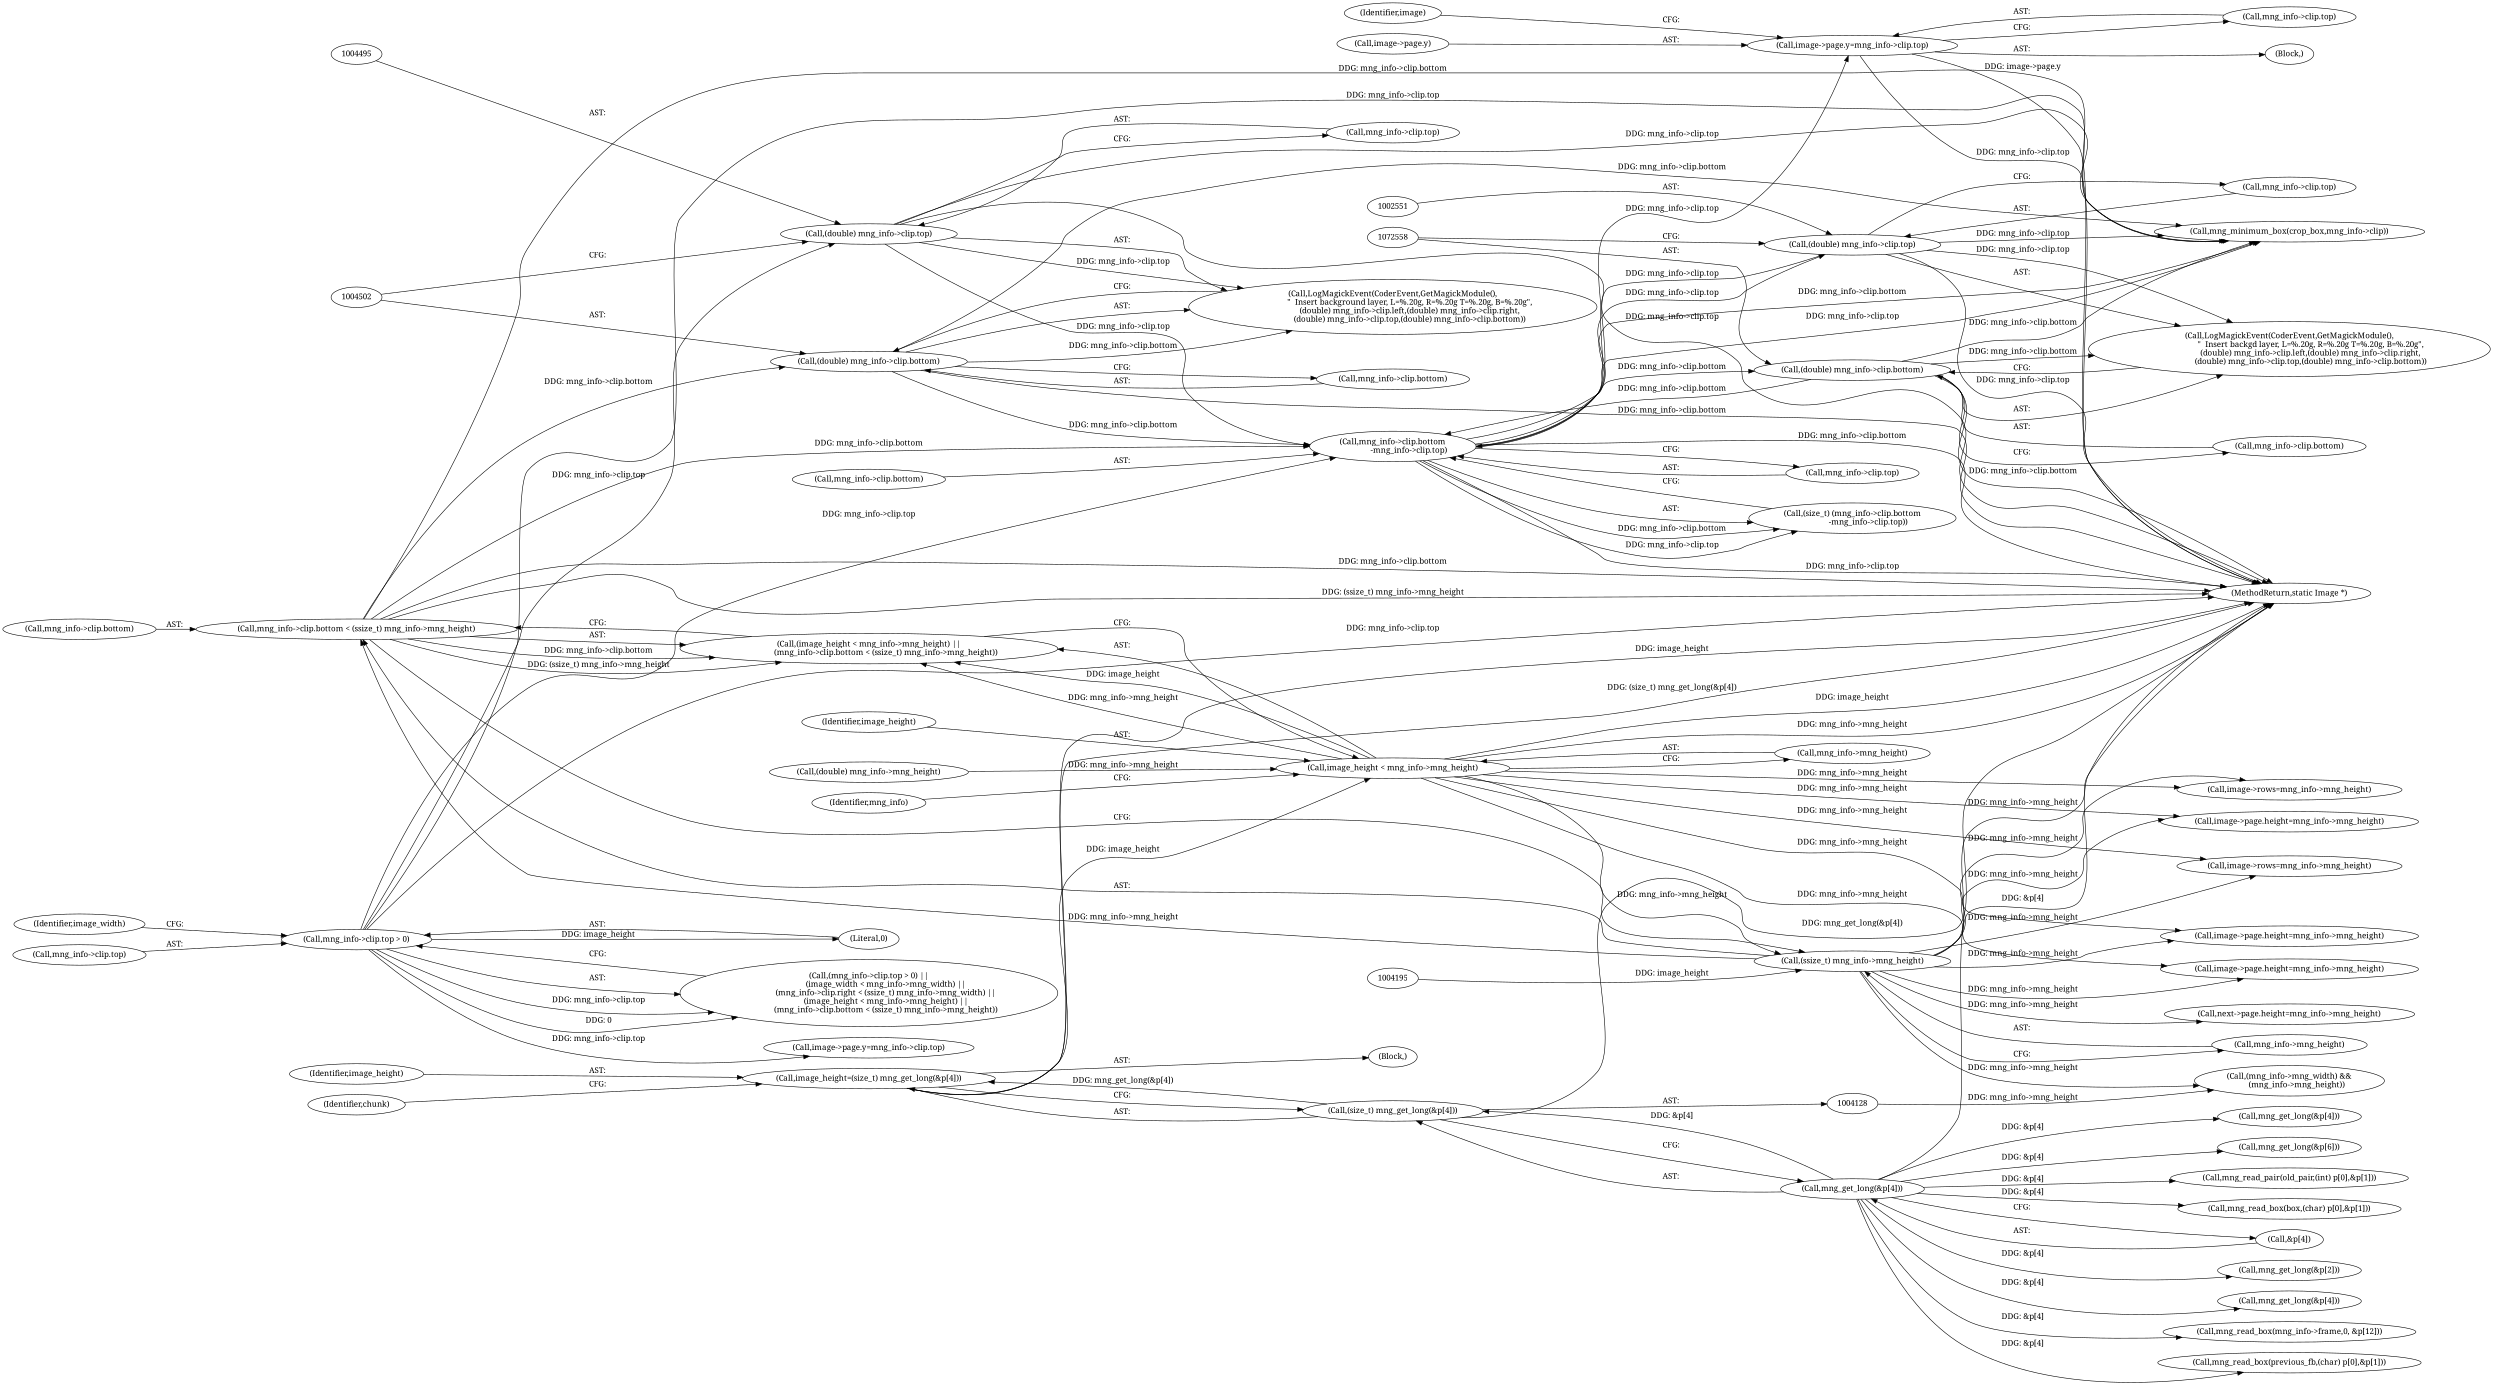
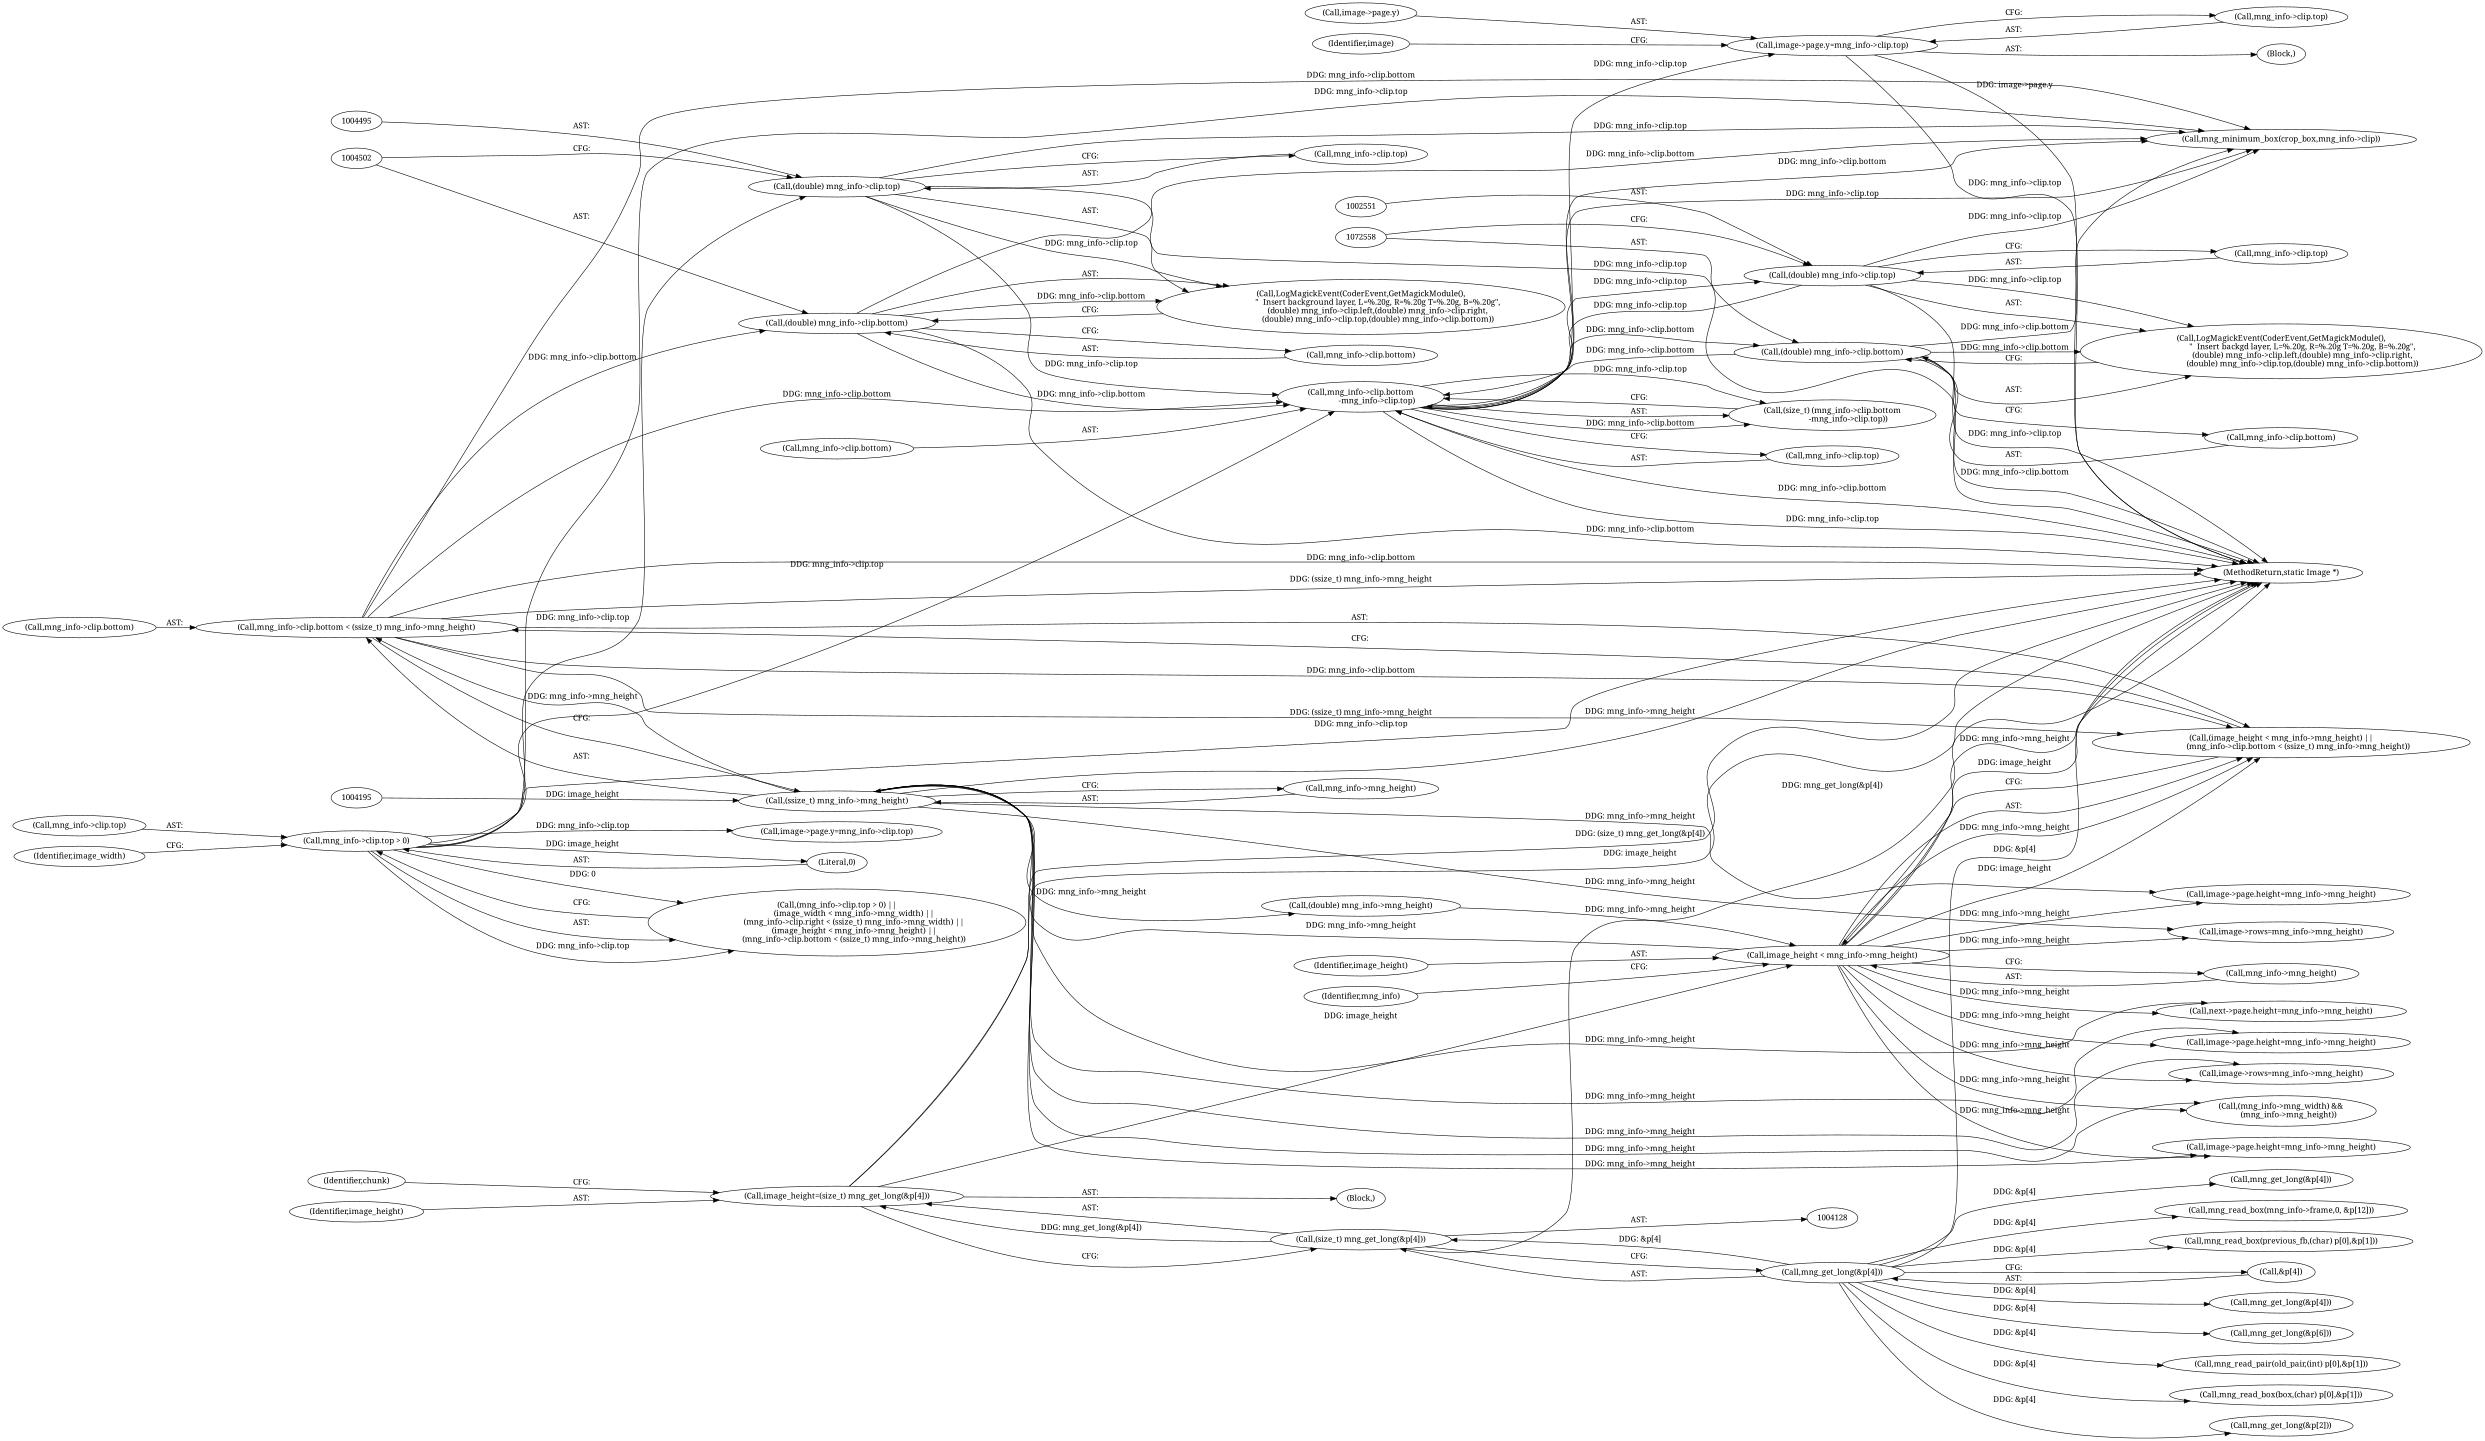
none -> (1042, 900)
none -> (2003, 1003)
(2043, 1103) -> (1985, 1092)
